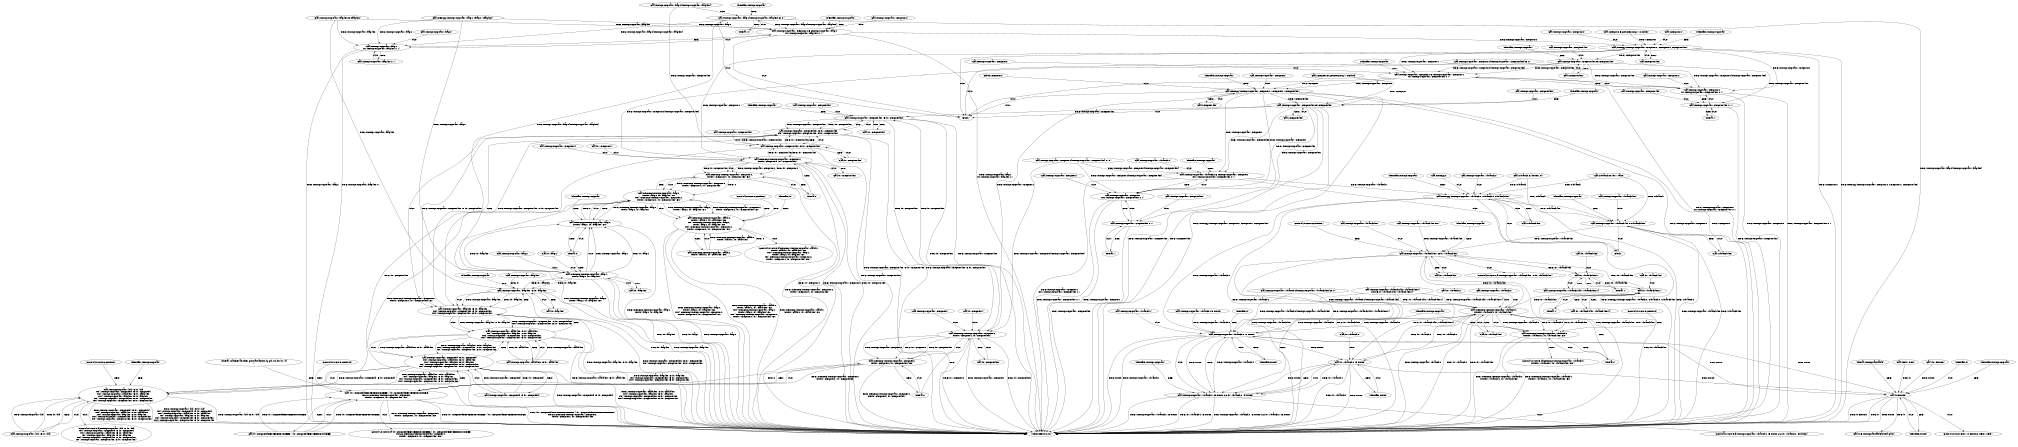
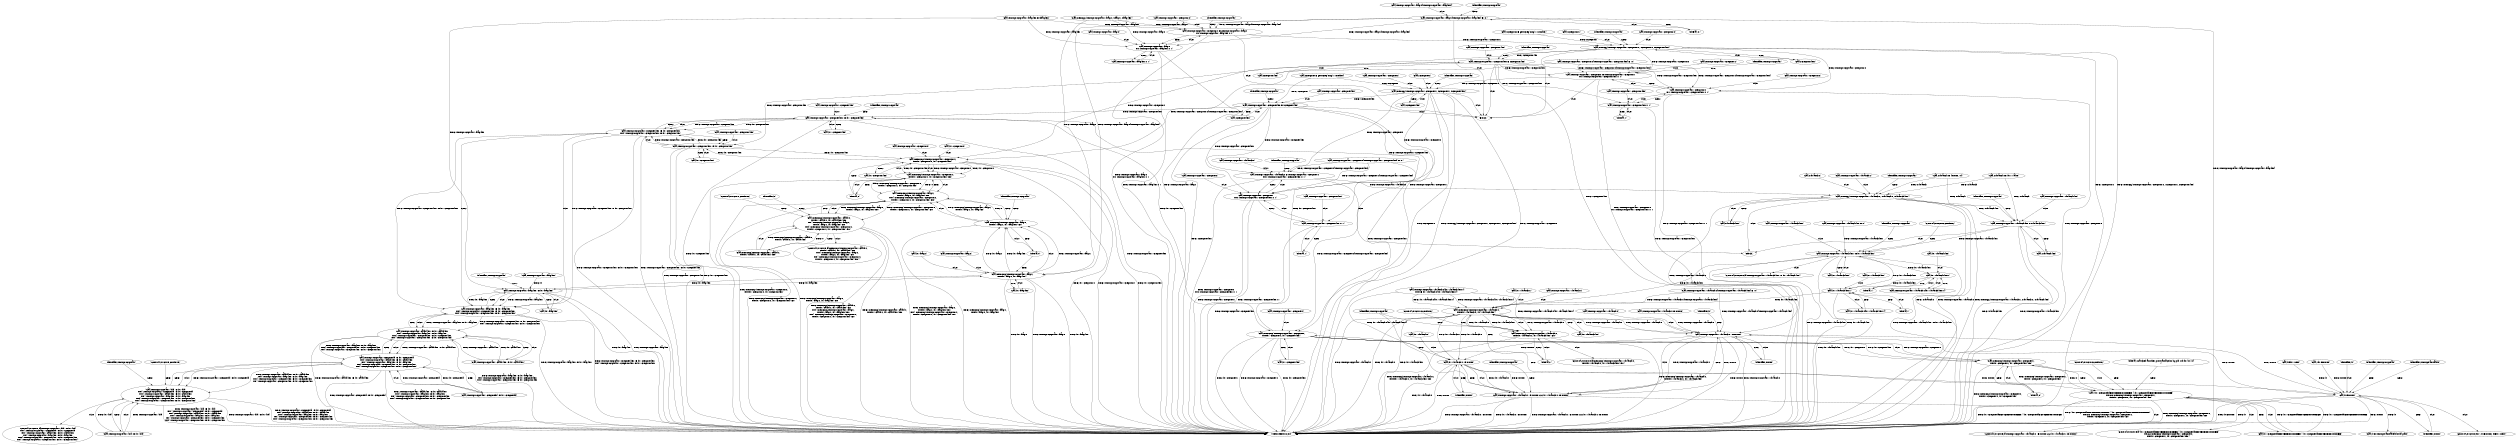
(993, 76) -> (1422, 76)
(682, 95) -> (1081, 84)
(1439, 176) -> (1812, 176)
(973, 311) -> none
(1870, 362) -> (2425, 362)
none -> (1785, 382)
